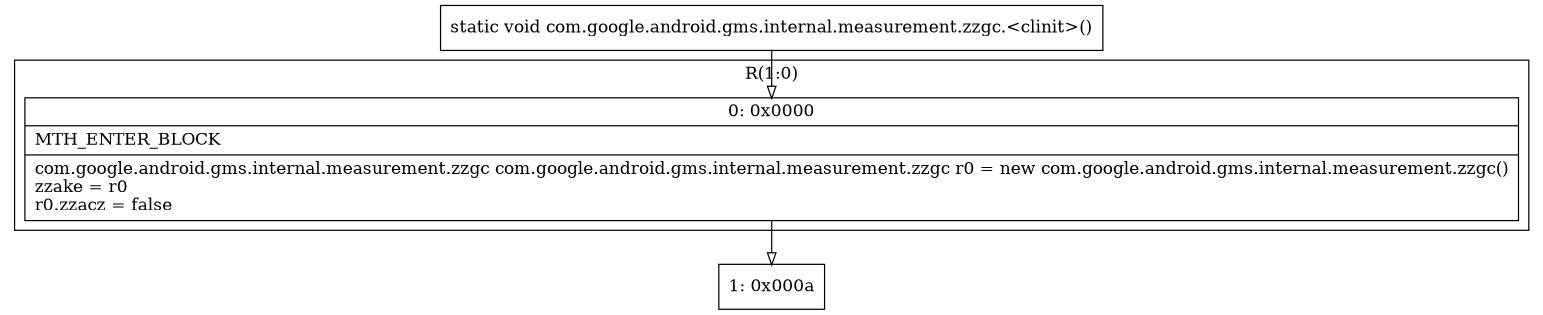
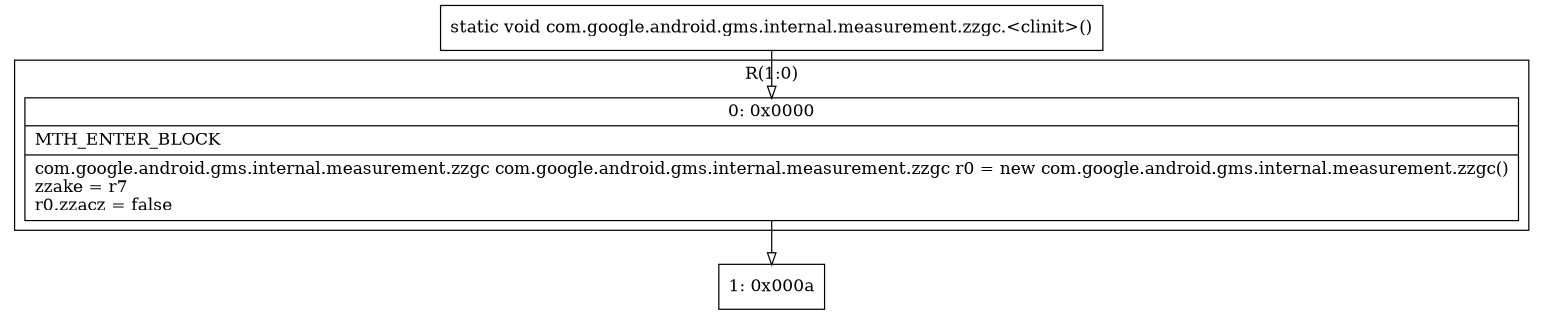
(81, 187) -> (81, 187)
